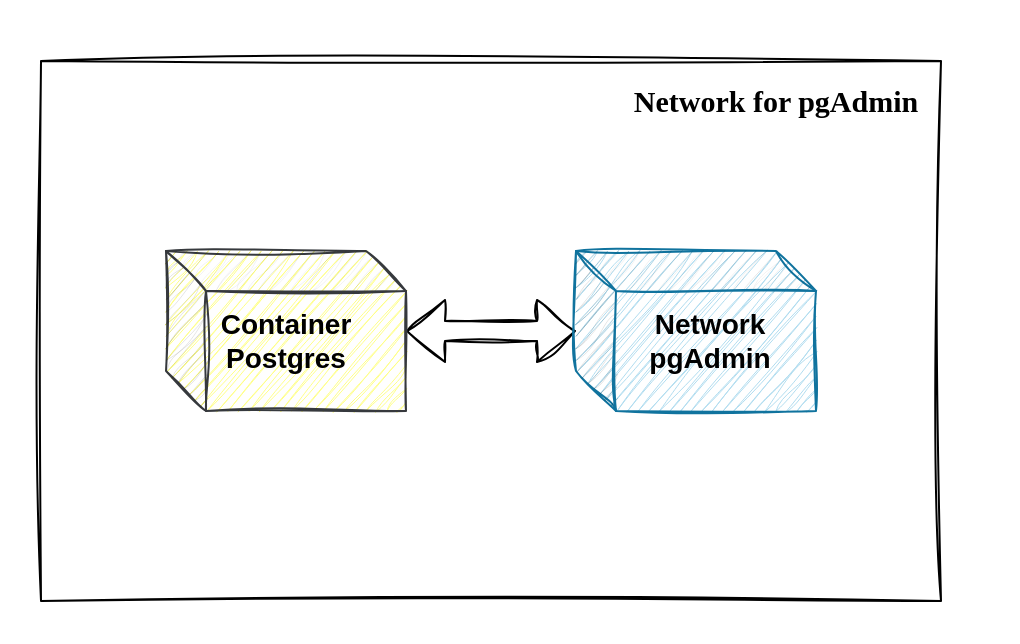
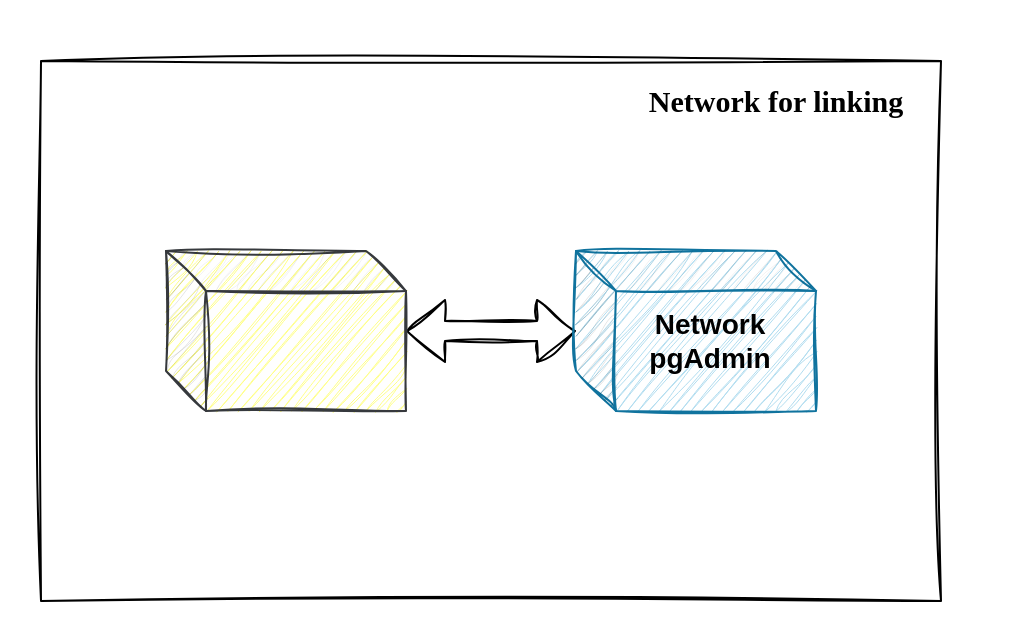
(777, 101) -> (777, 101)
(286, 341) -> none
